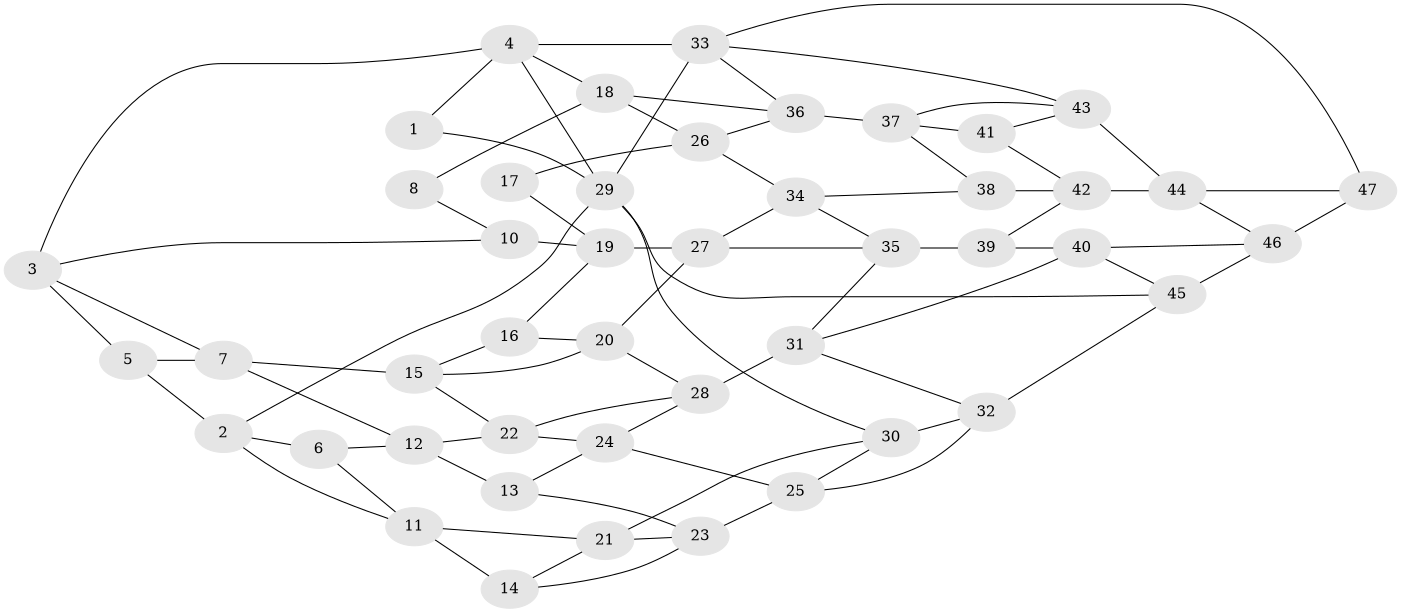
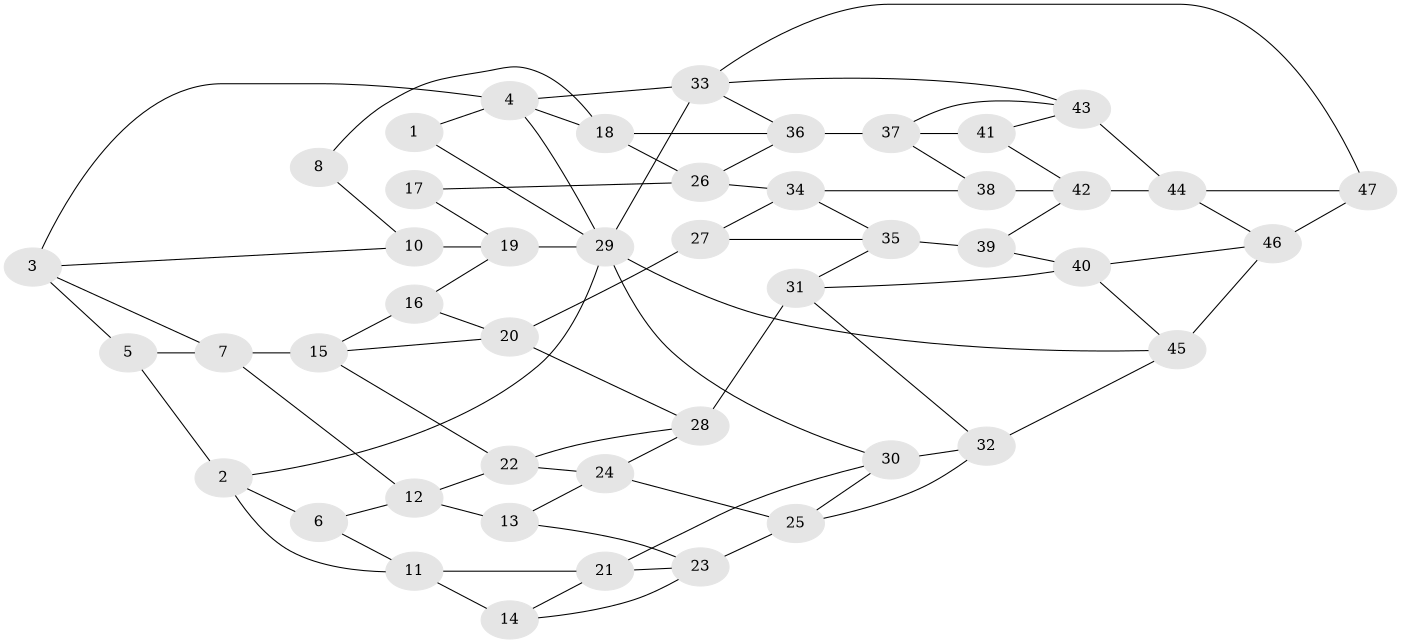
(657, 248) -> (558, 247)
